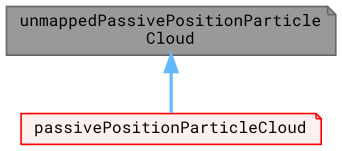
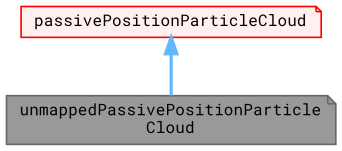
(171, 92) -> (171, 75)
